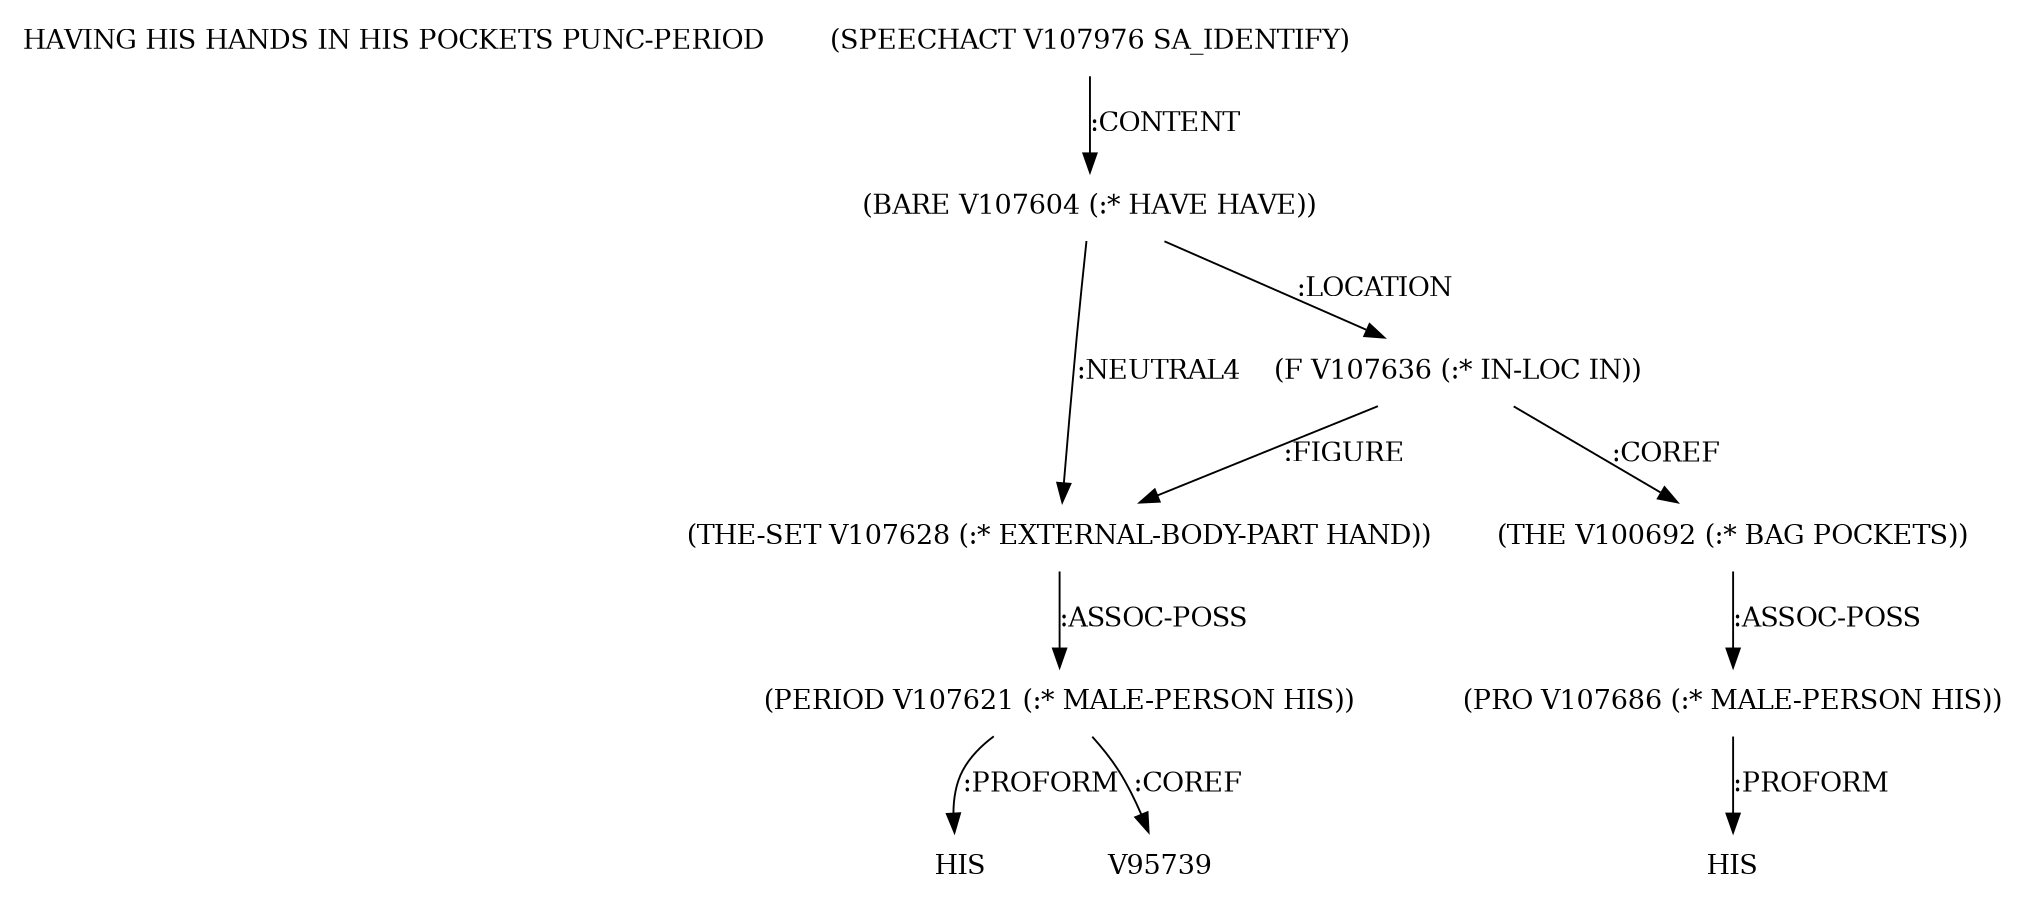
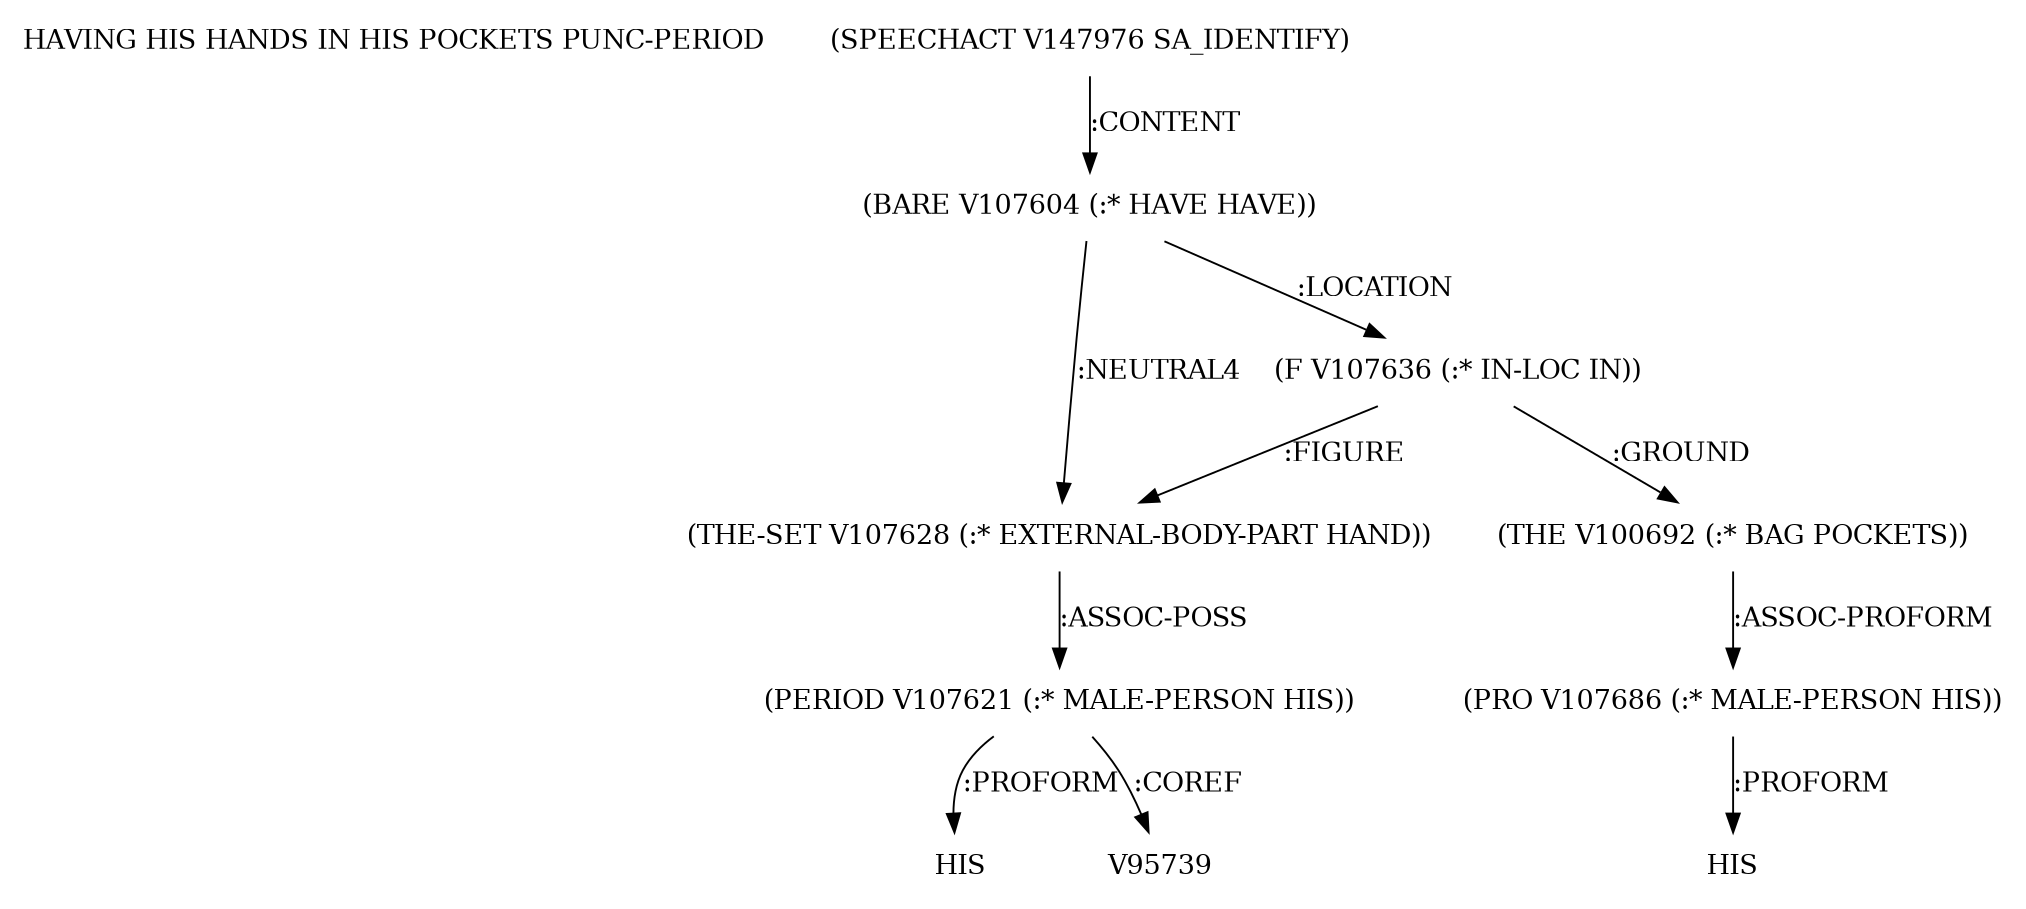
(1090, 42) -> (1090, 42)
(1667, 454) -> (1681, 454)
(1828, 619) -> (1863, 619)
